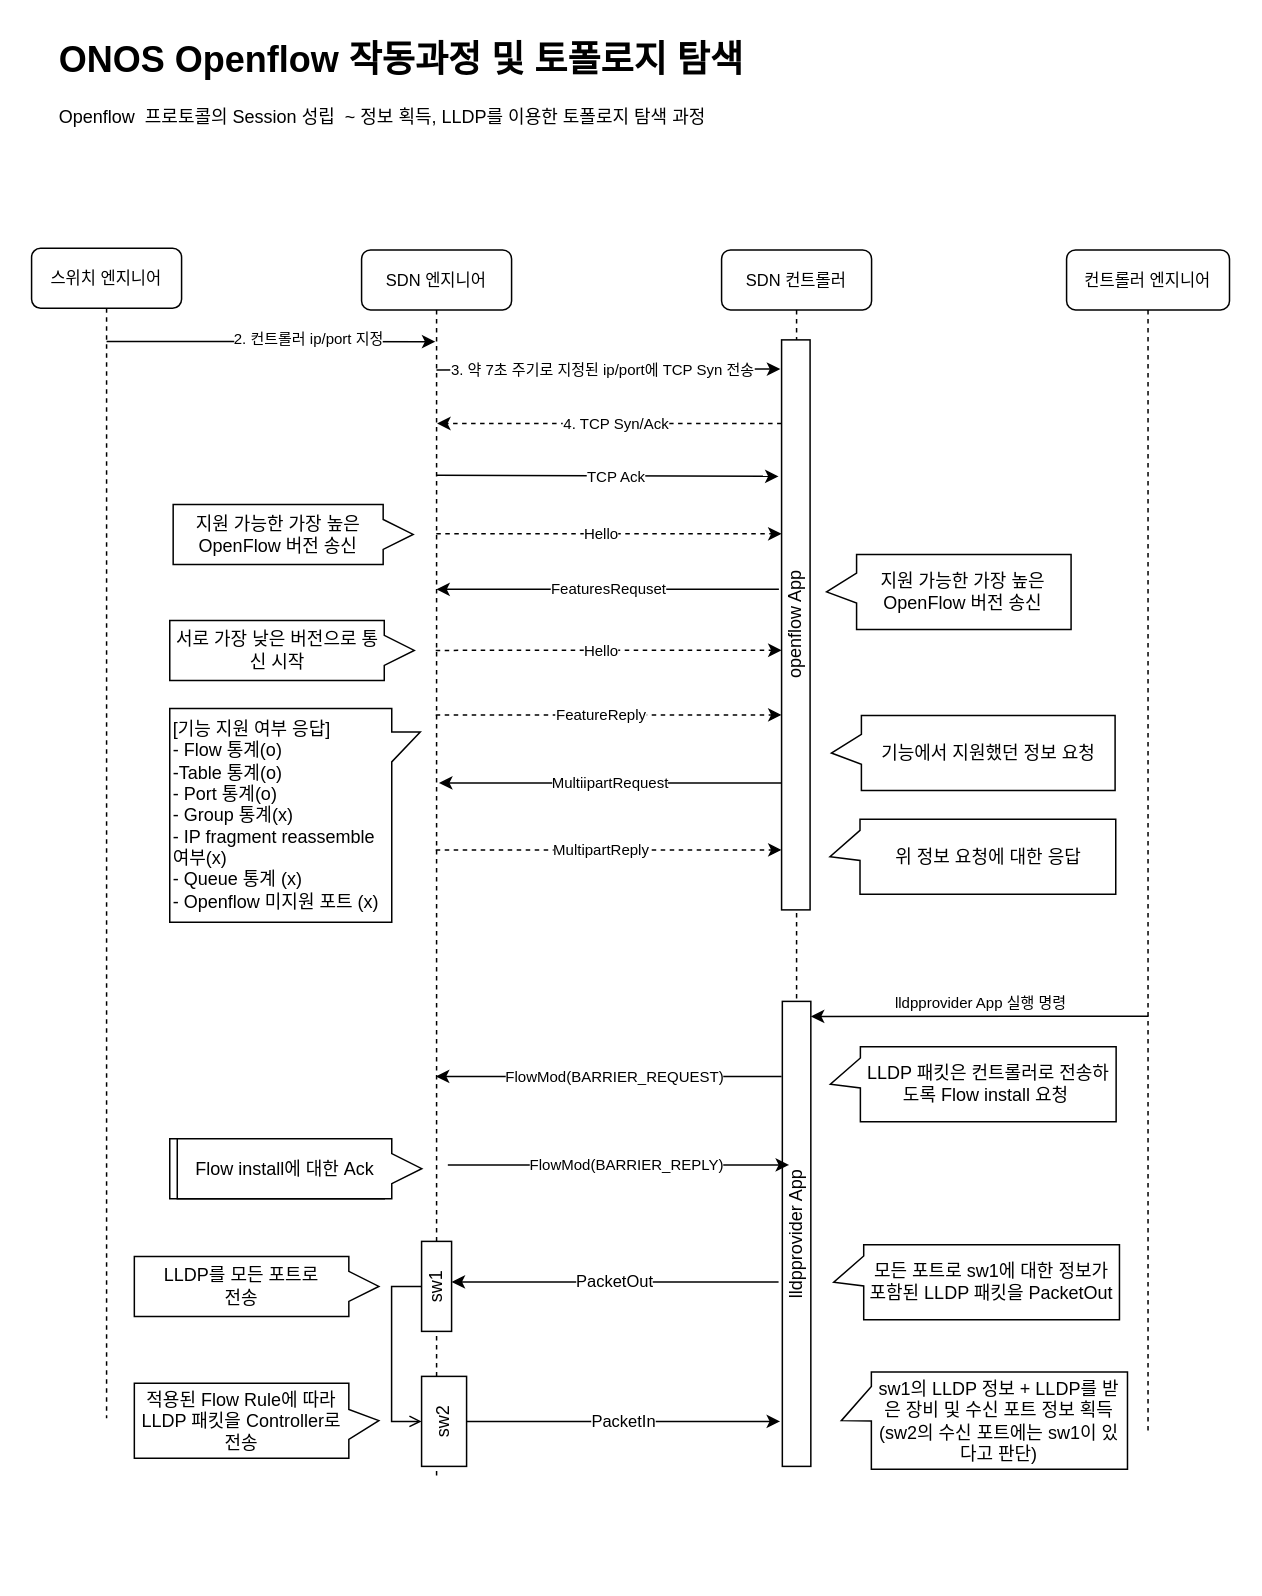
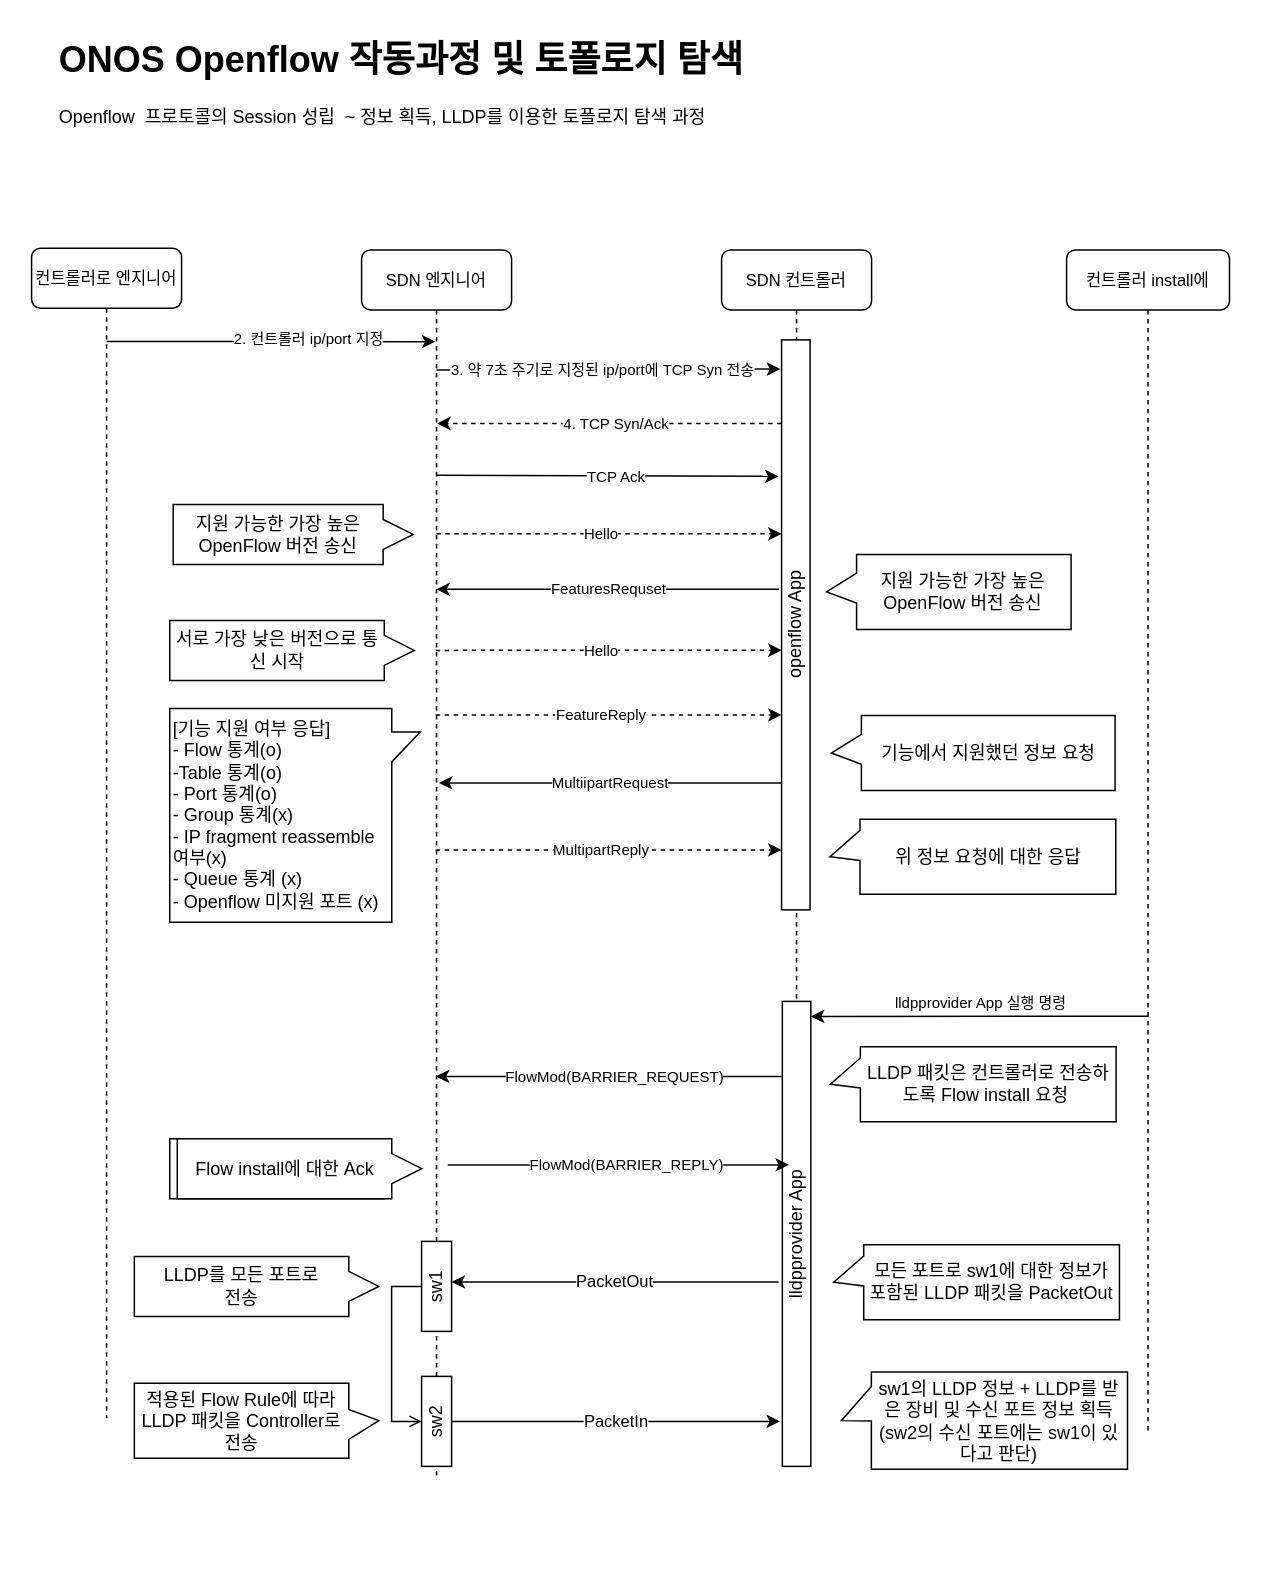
(106, 279) -> (106, 279)
(1147, 280) -> (1147, 280)
(444, 1421) -> (436, 1421)
